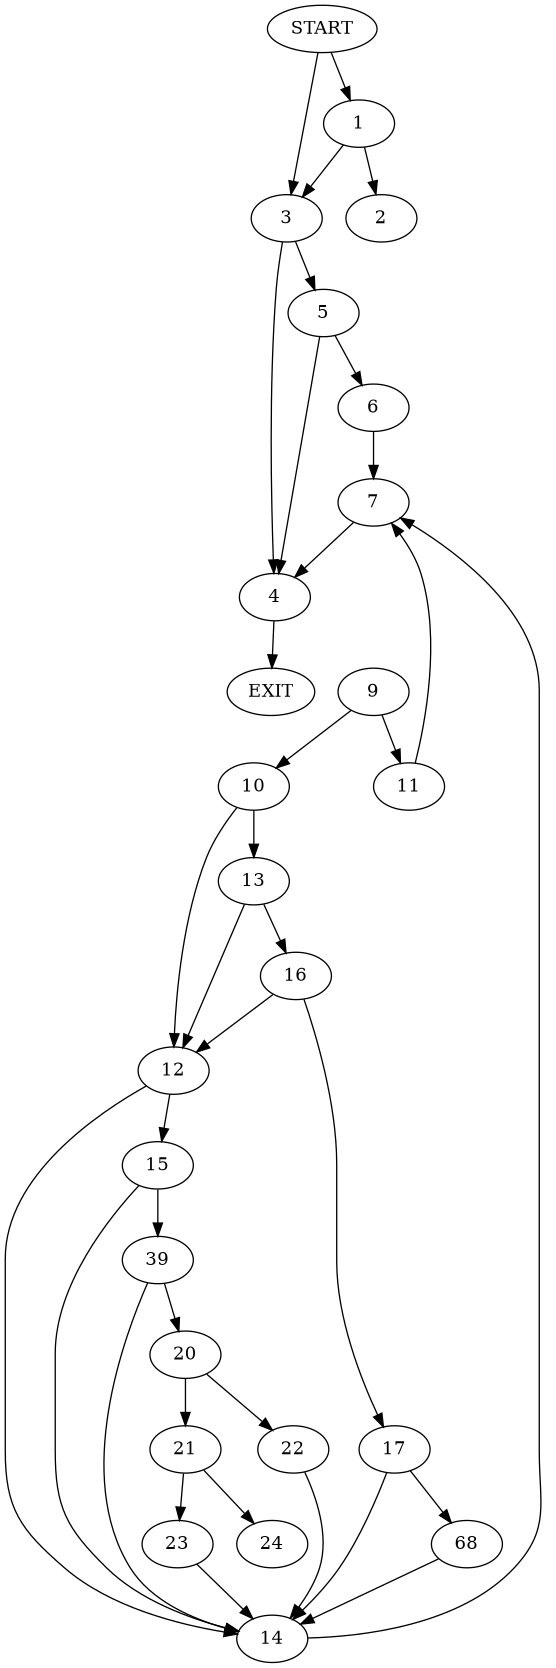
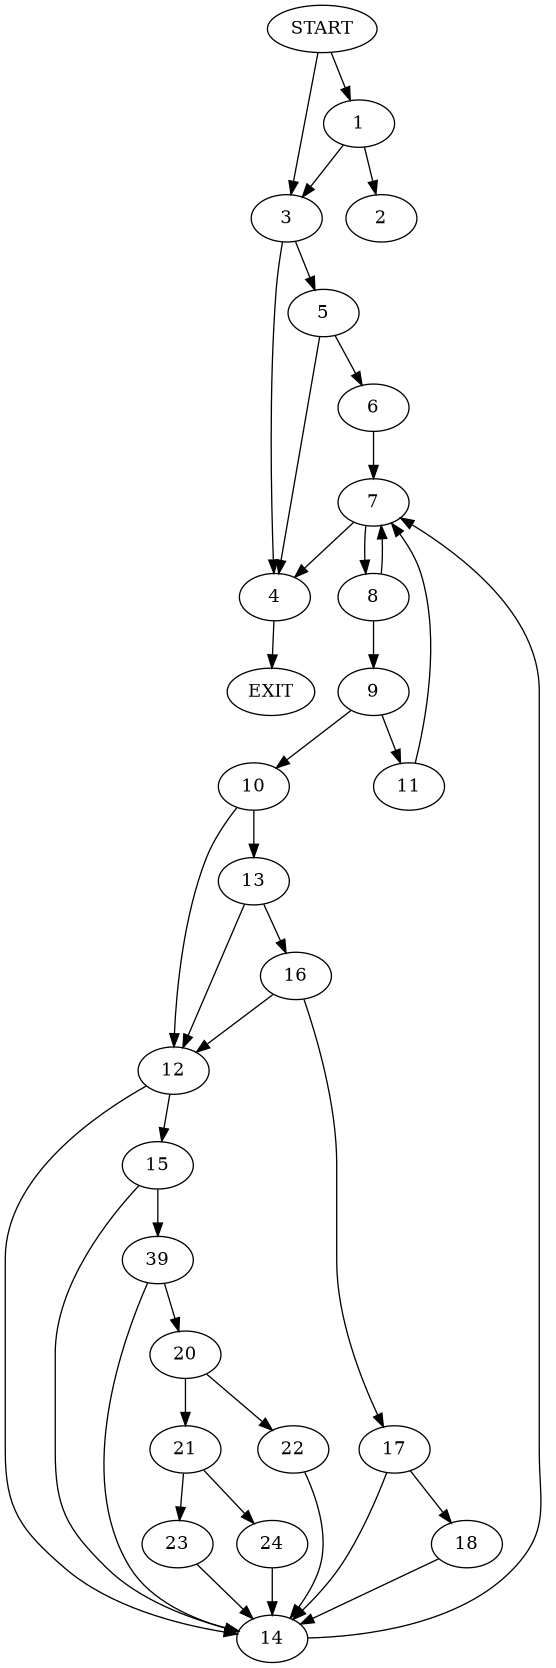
none -> (374, 597)
(467, 1544) -> (467, 1544)
none -> (272, 1585)
